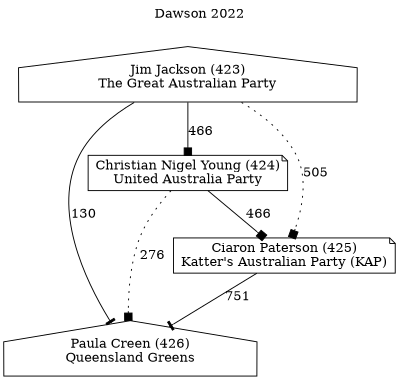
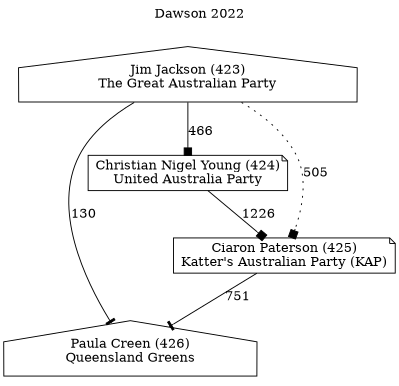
(259, 214) -> (259, 214)
(137, 246) -> none
